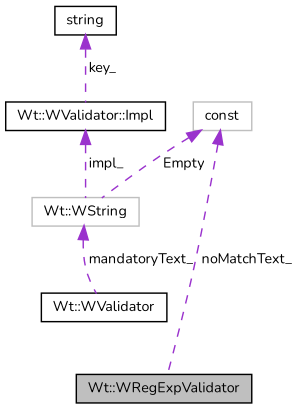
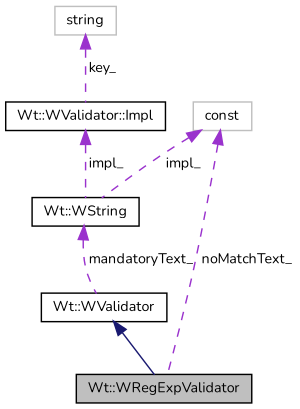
(86, 21) -> (86, 21)
(183, 164) -> (183, 164)
(86, 212) -> (86, 212)
none -> (138, 354)
